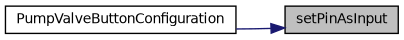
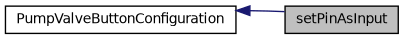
(254, 29) -> (267, 11)
